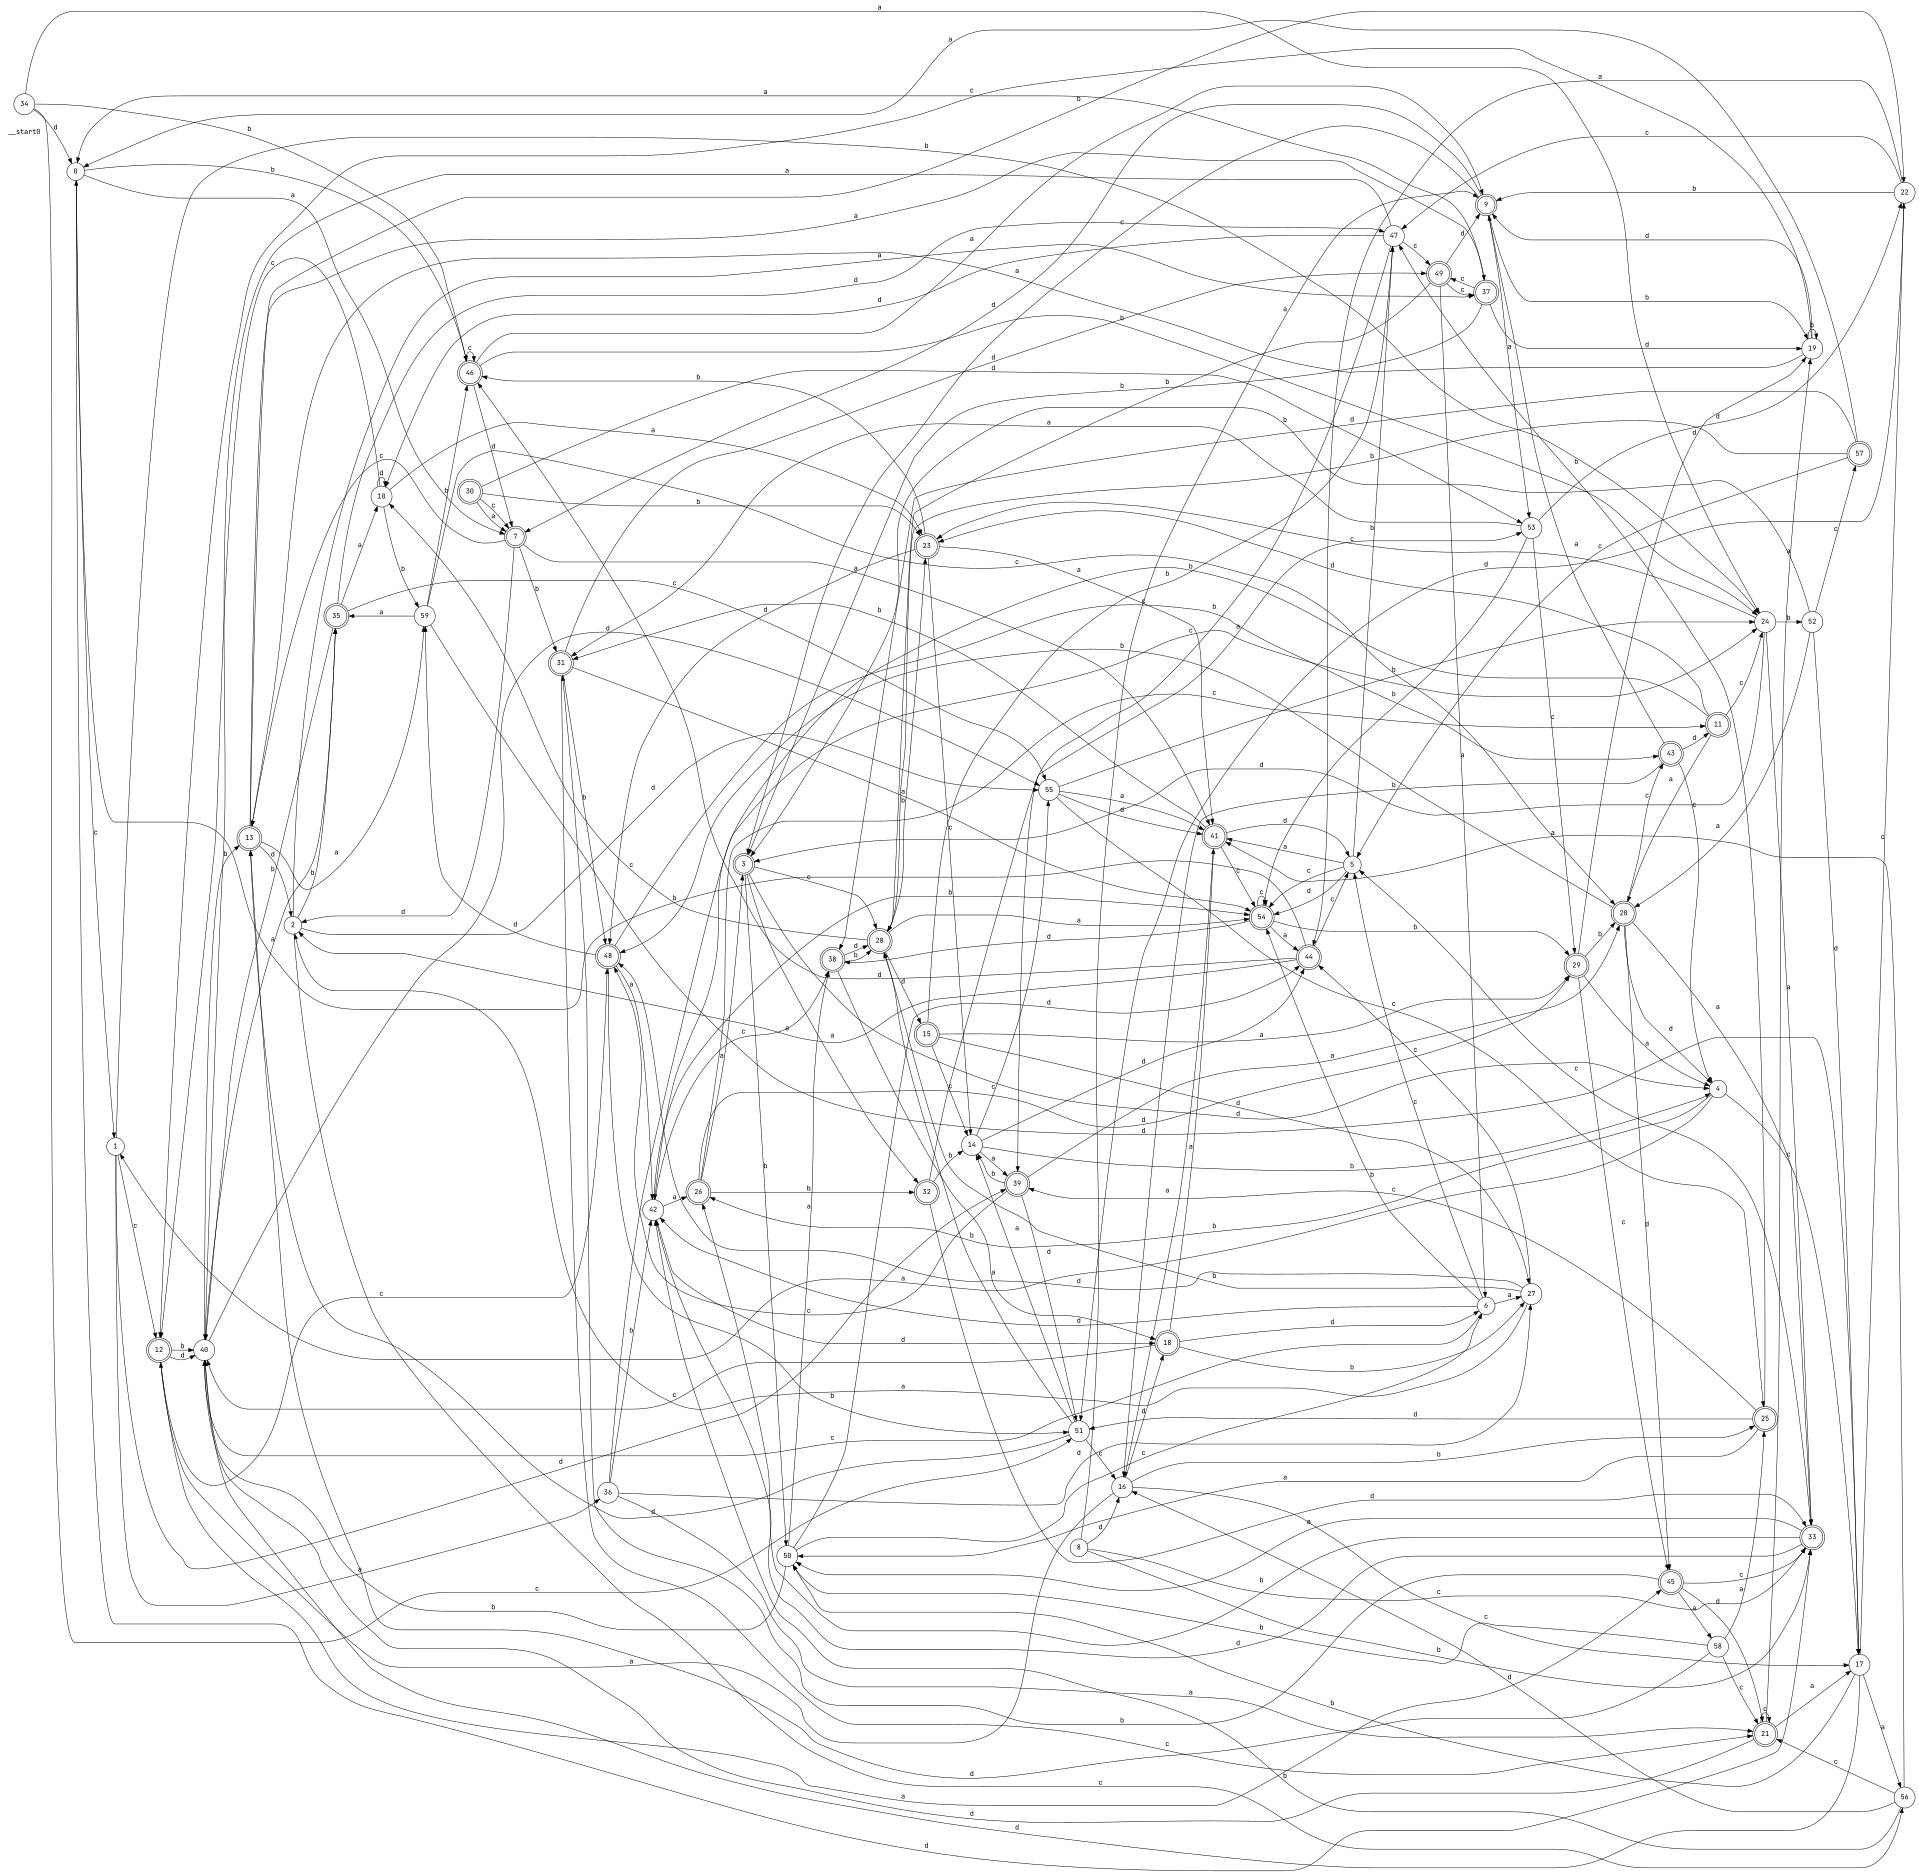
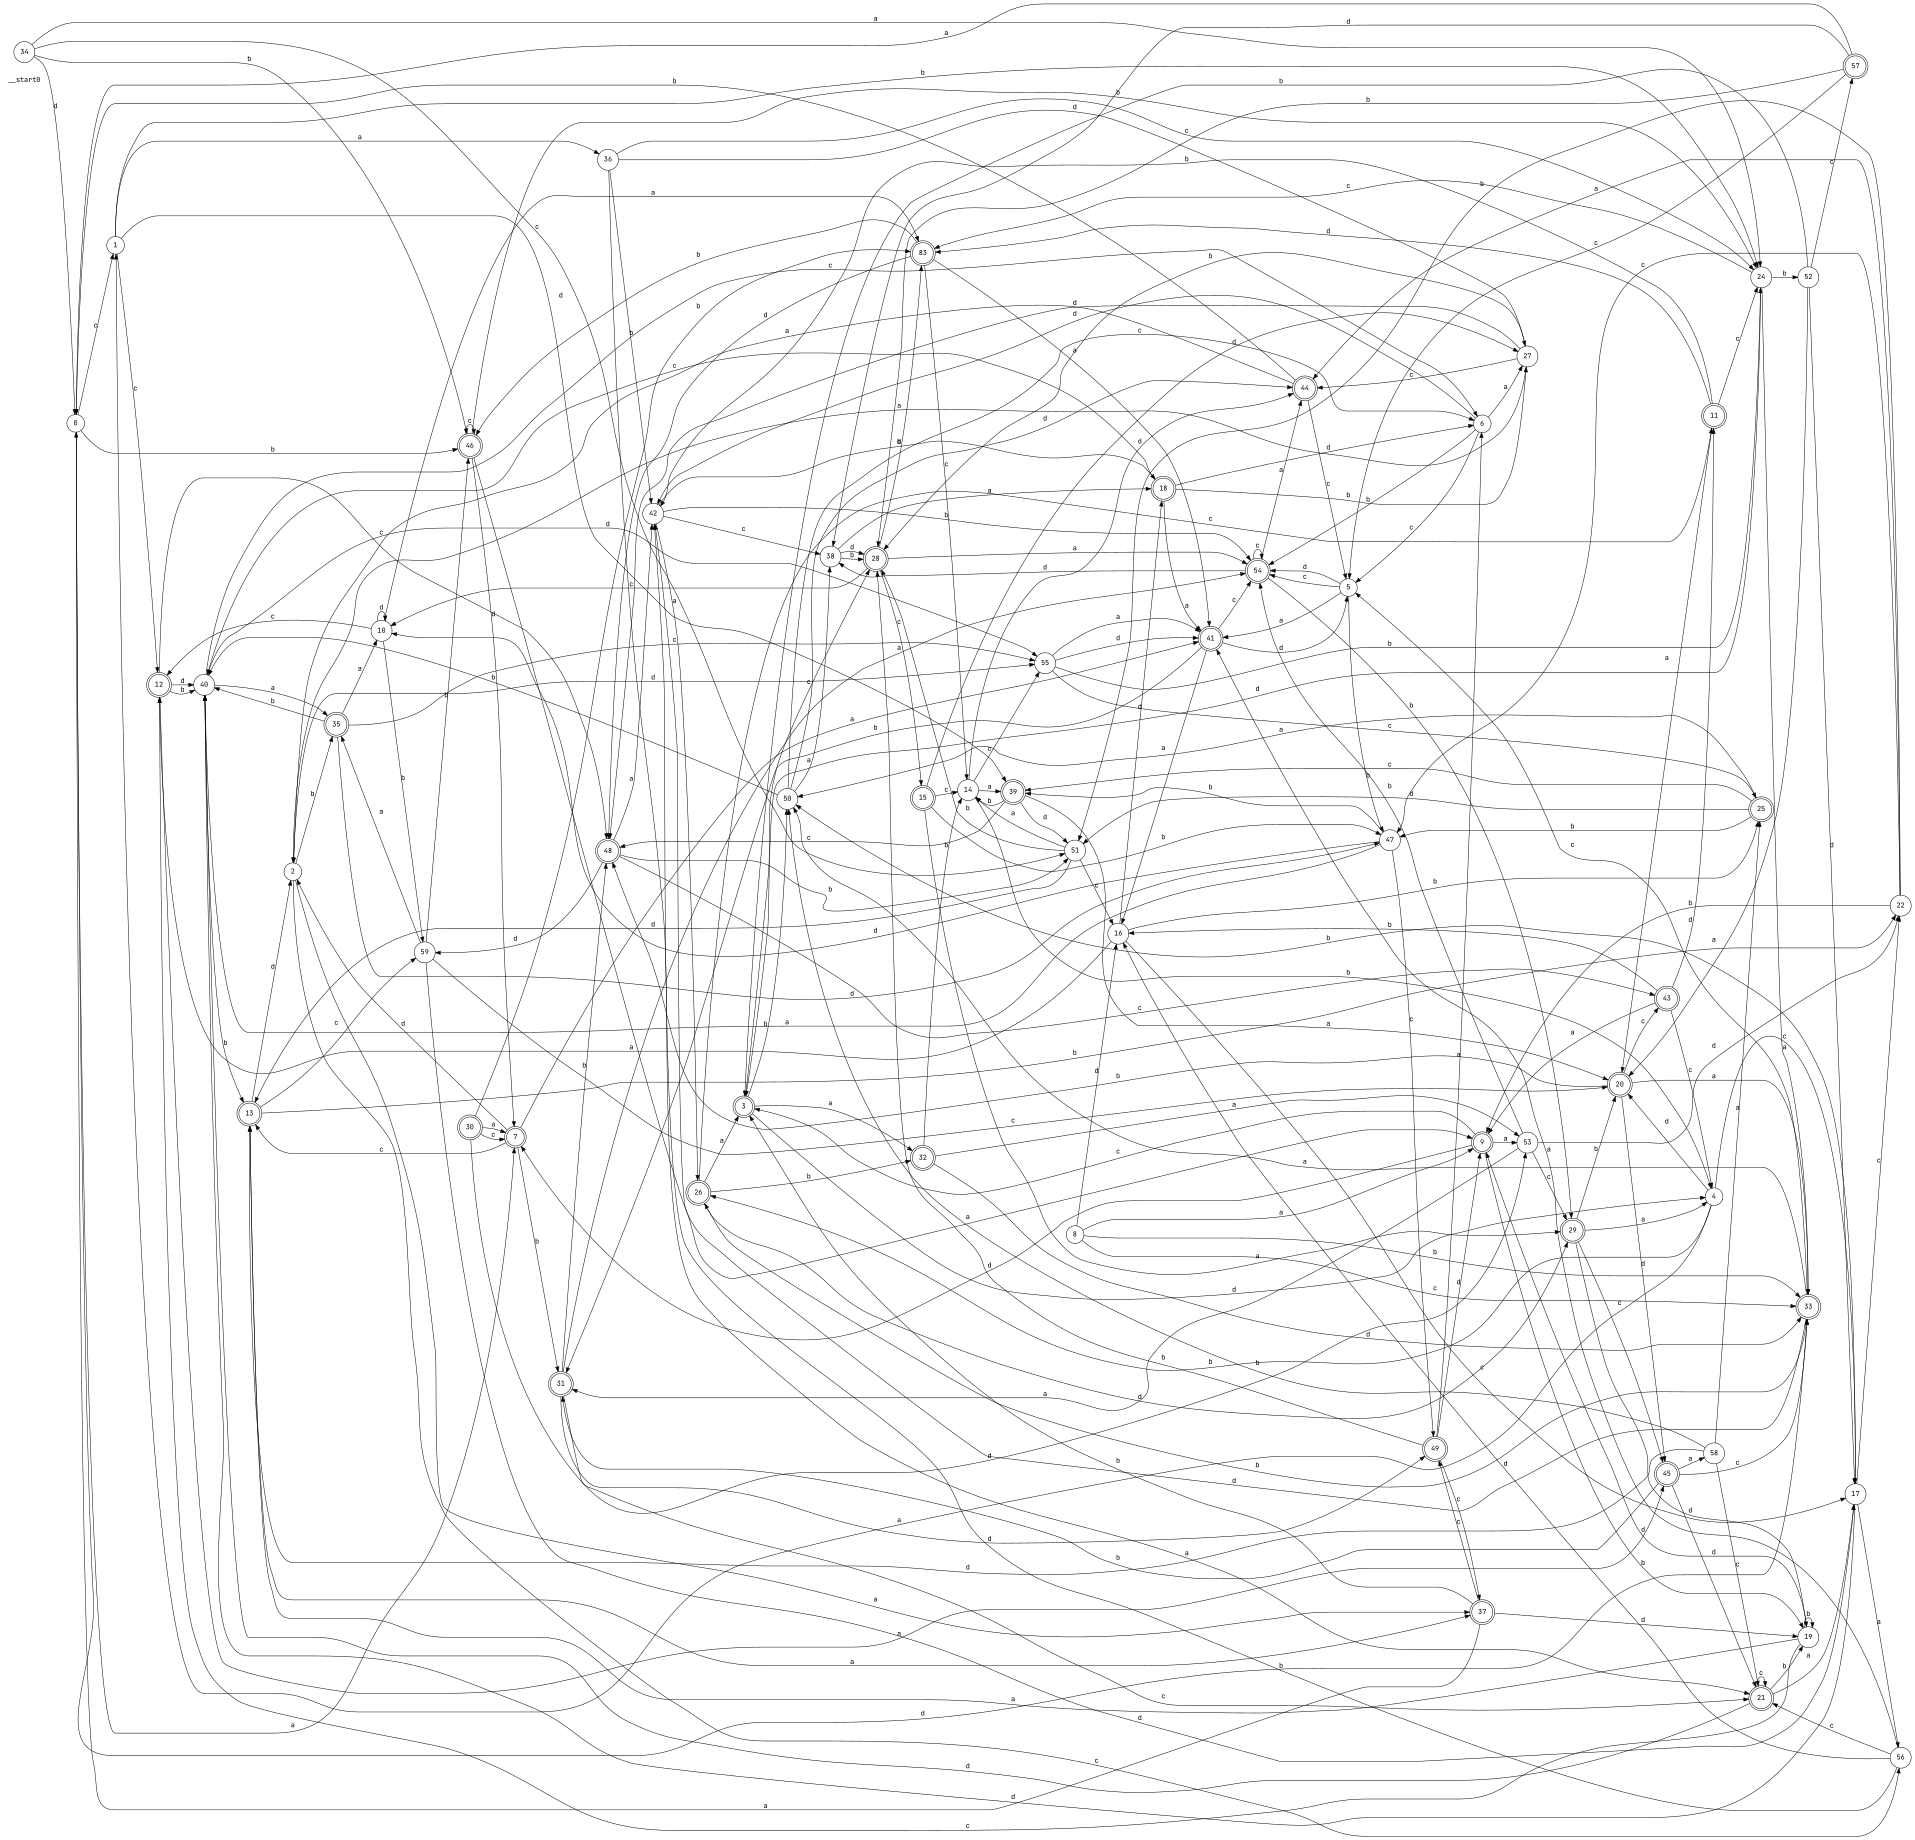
(927, 546) -> (923, 253)
(1789, 551) -> (1785, 1667)
(1486, 565) -> (1482, 184)
(336, 853) -> (336, 1023)
(731, 877) -> none
(832, 960) -> (831, 557)
(903, 982) -> (899, 622)
(1643, 1015) -> (1672, 1146)
(823, 1445) -> (734, 280)
